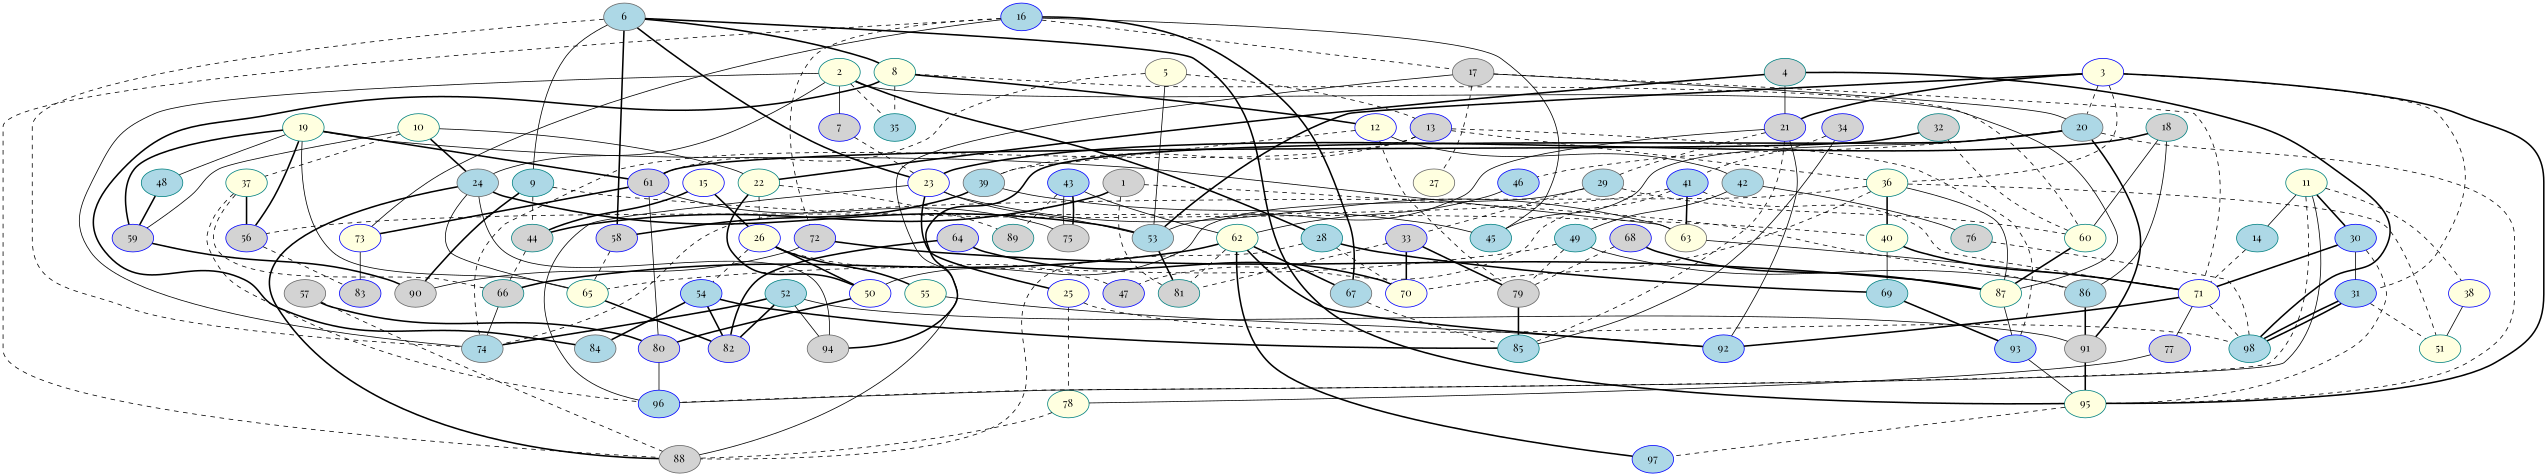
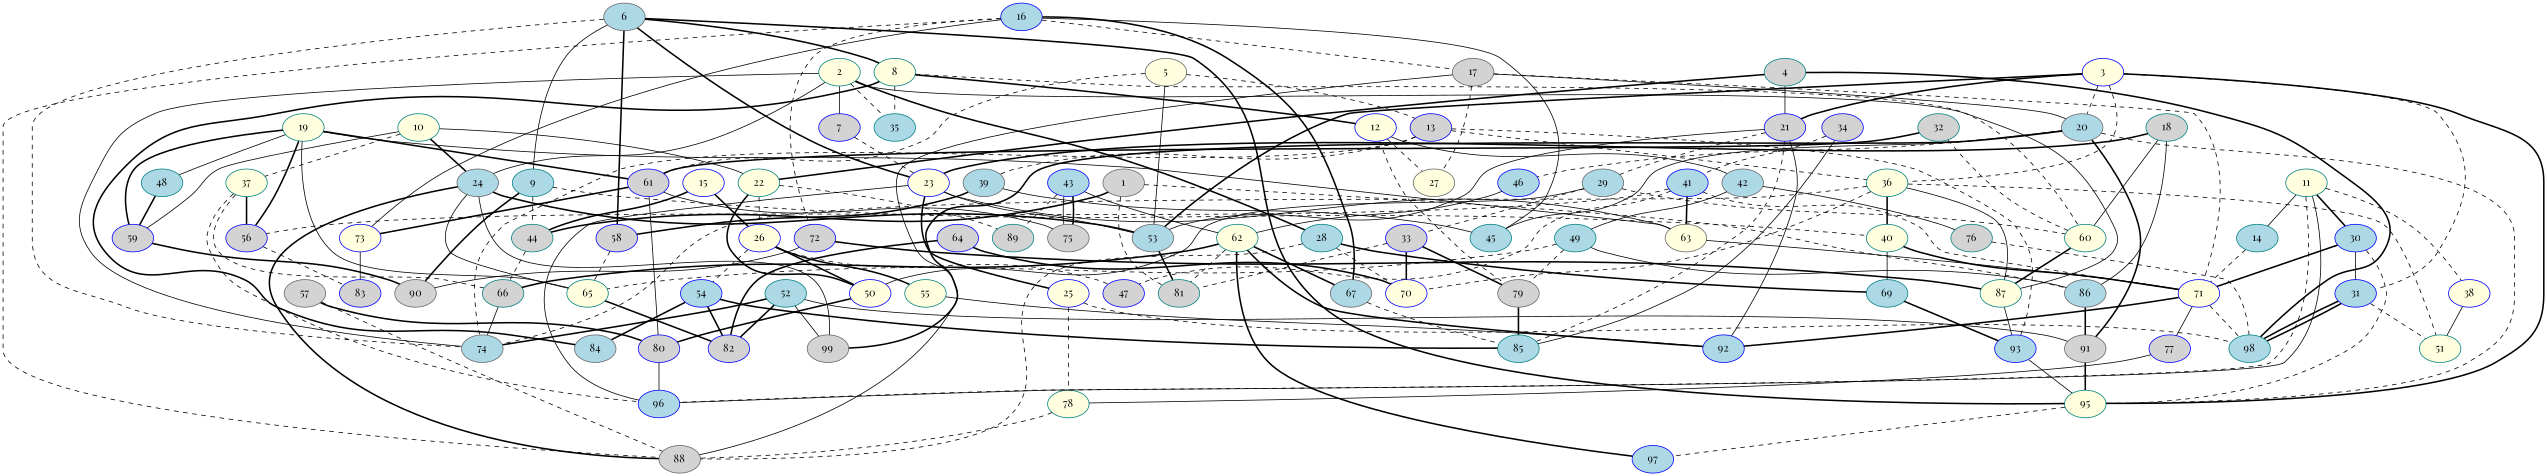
(1177, 150) -> (1405, 155)
(1631, 238) -> none
(828, 349) -> (828, 349)
